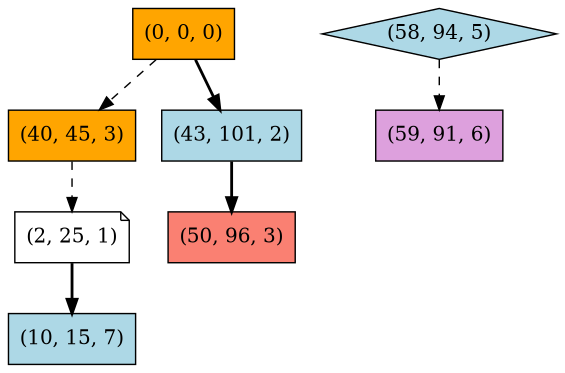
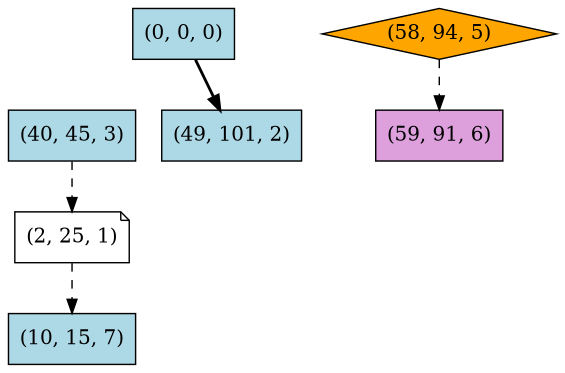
(184, 34) -> (184, 34)
(439, 34) -> (439, 34)
(133, 80) -> none
(72, 136) -> (72, 136)
(232, 136) -> (232, 136)
(232, 237) -> none
(72, 281) -> (72, 281)
